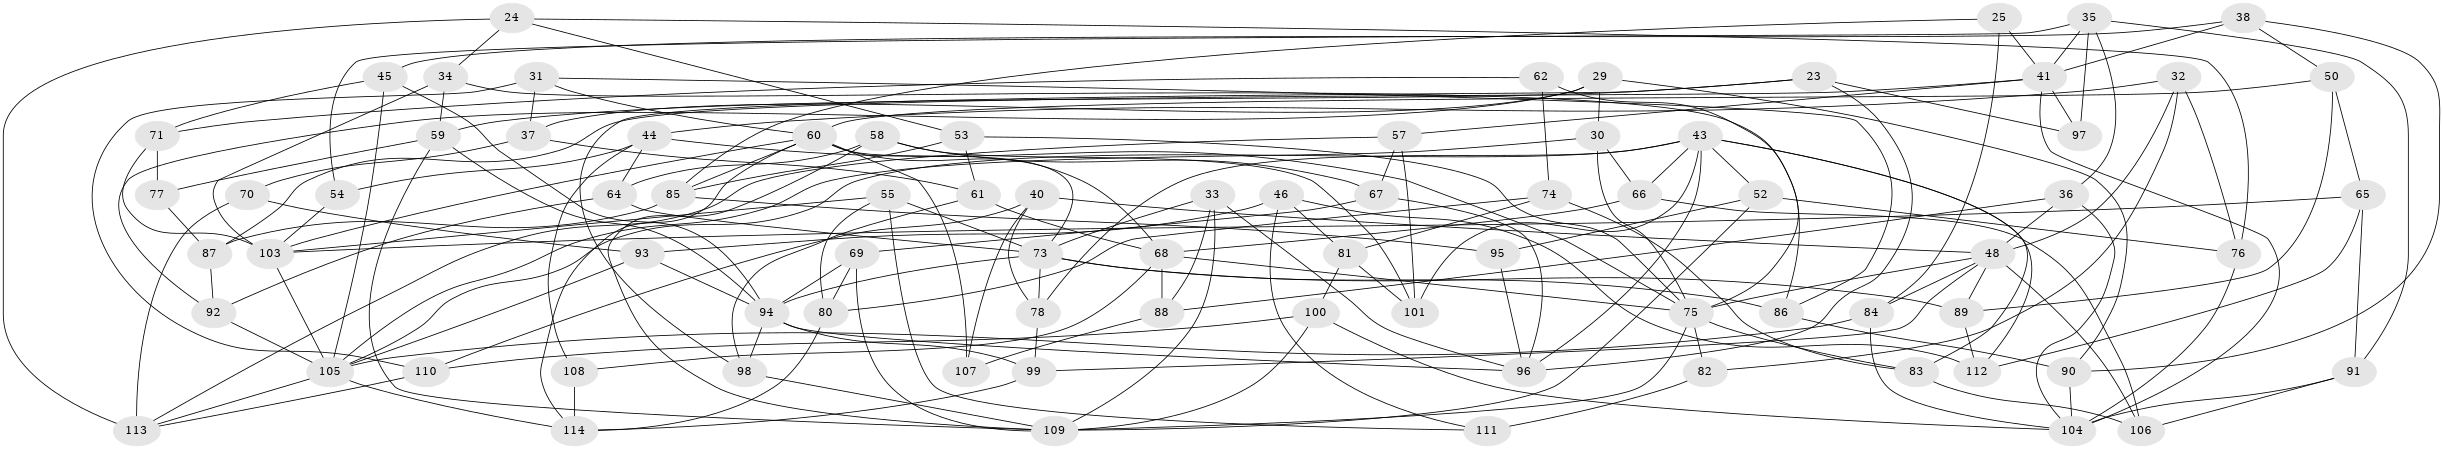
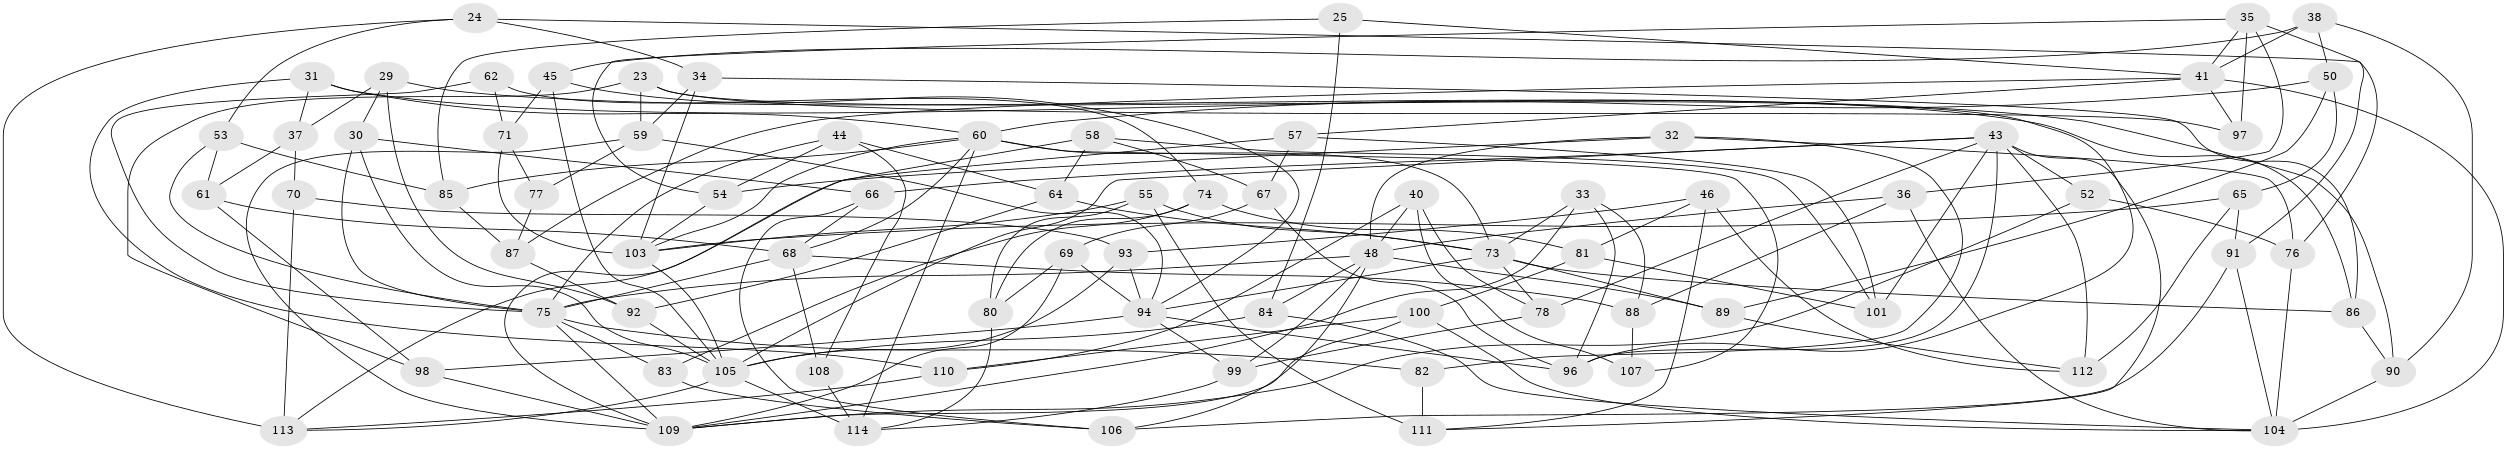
(1489, 110) -> (1196, 159)
(1498, 254) -> none
(2025, 271) -> (2123, 375)
